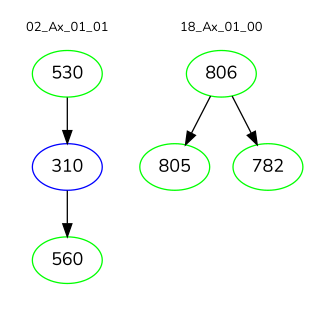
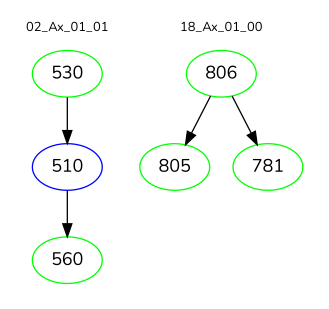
(67, 167) -> (67, 167)
(268, 167) -> (268, 167)
